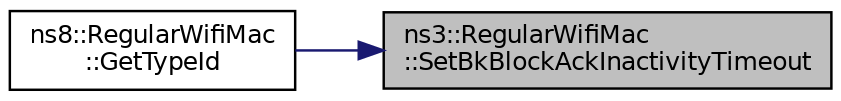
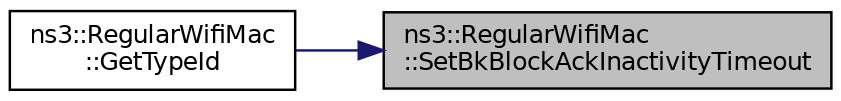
(153, 50) -> (153, 50)
